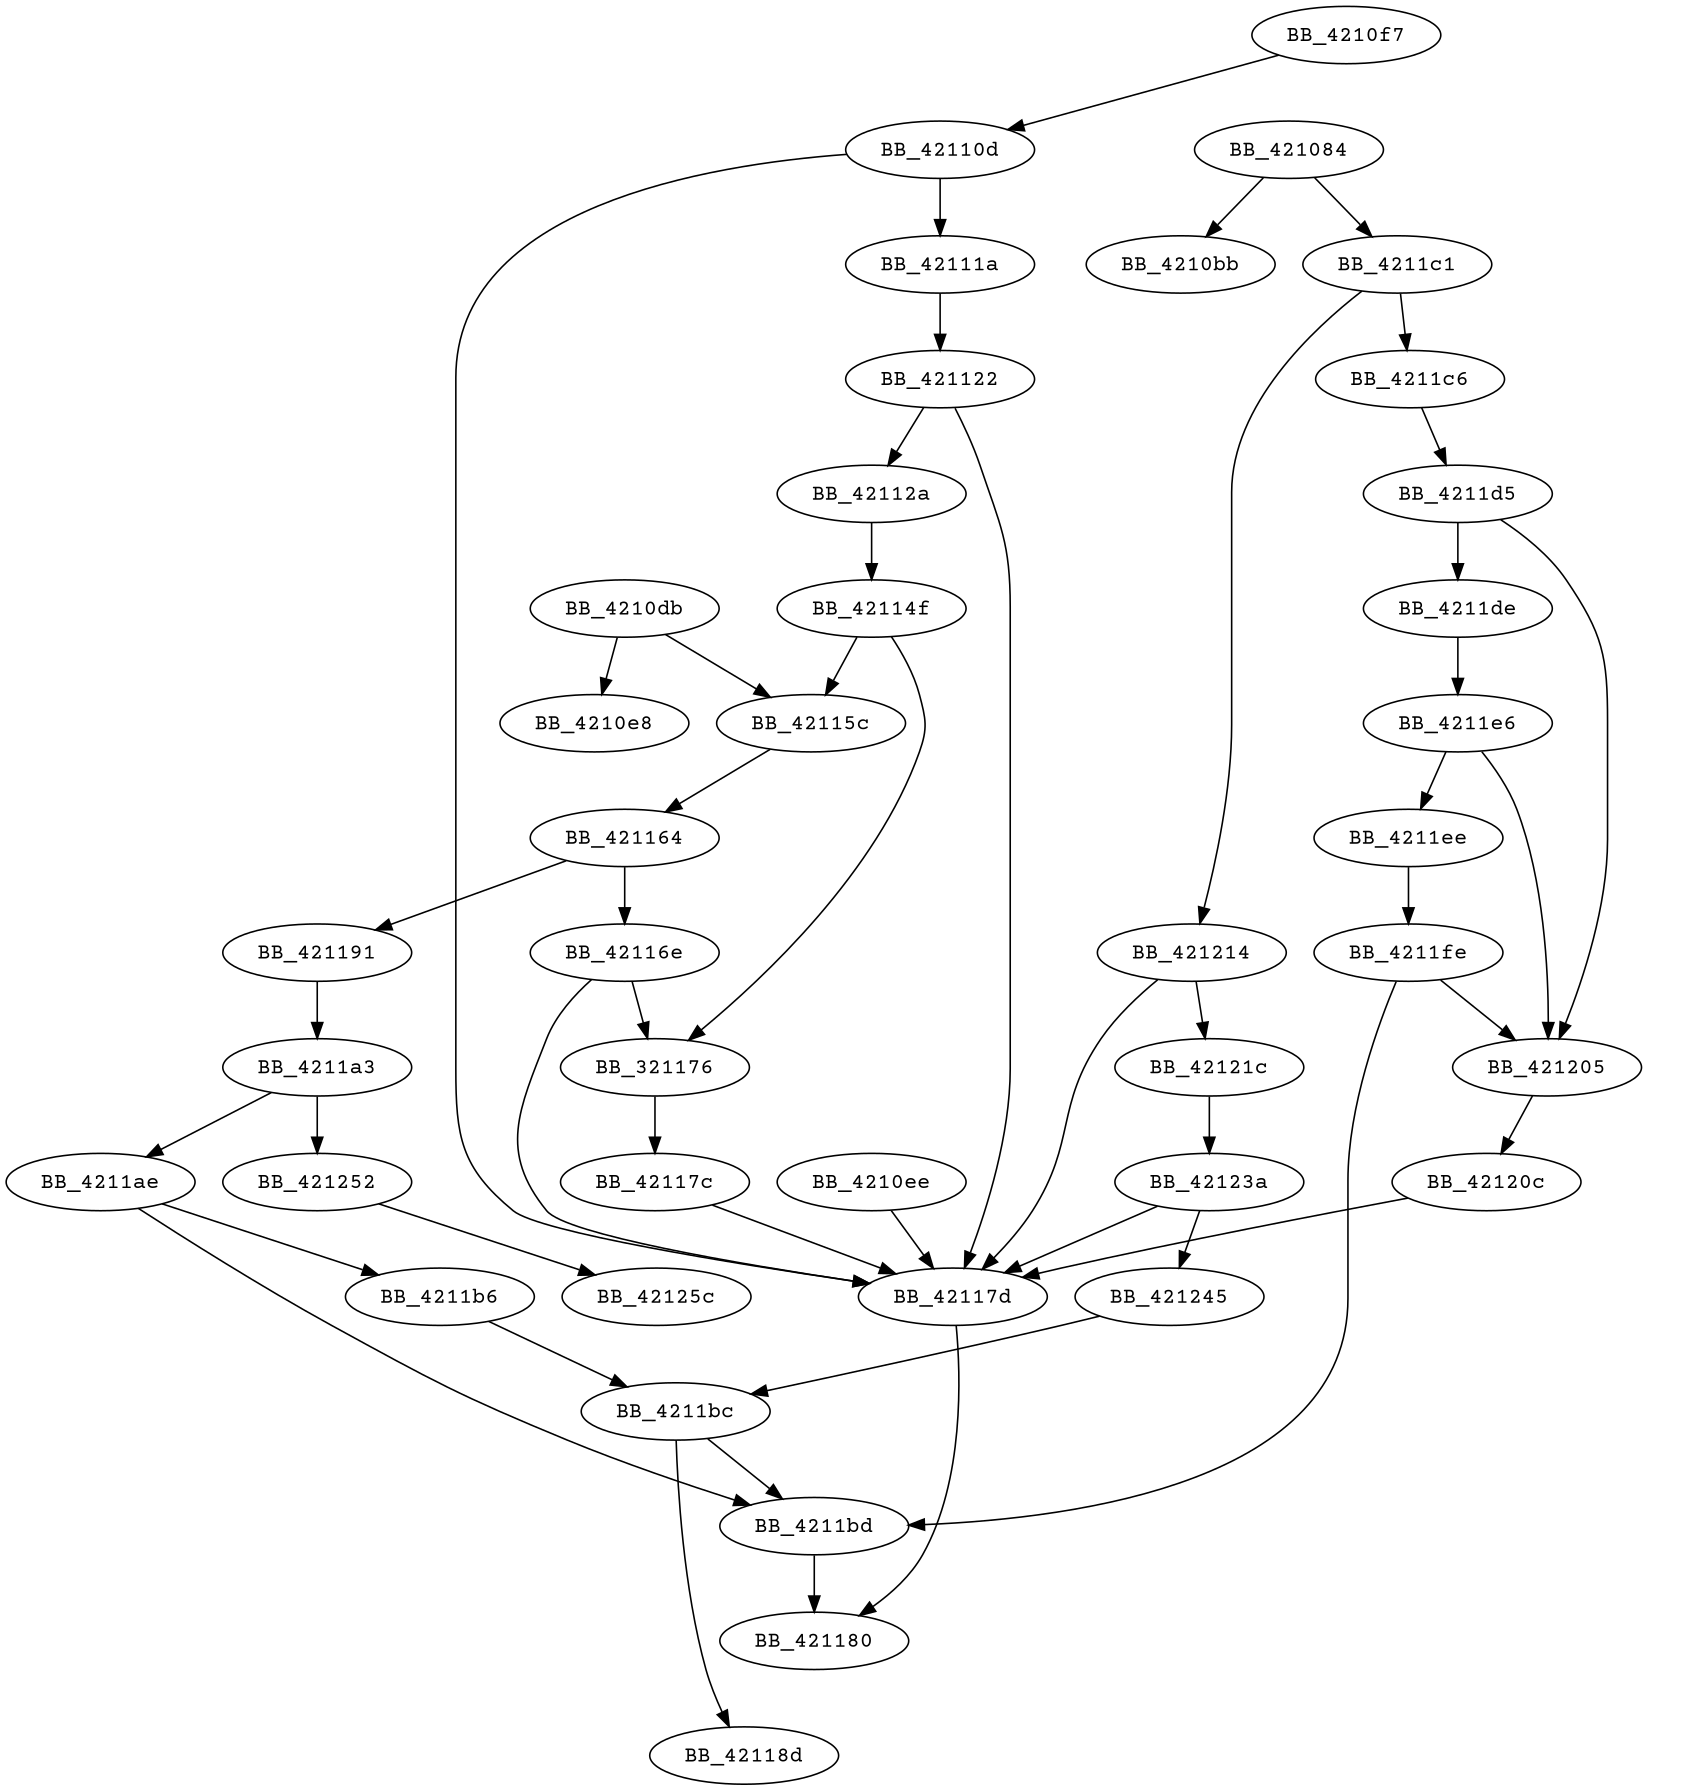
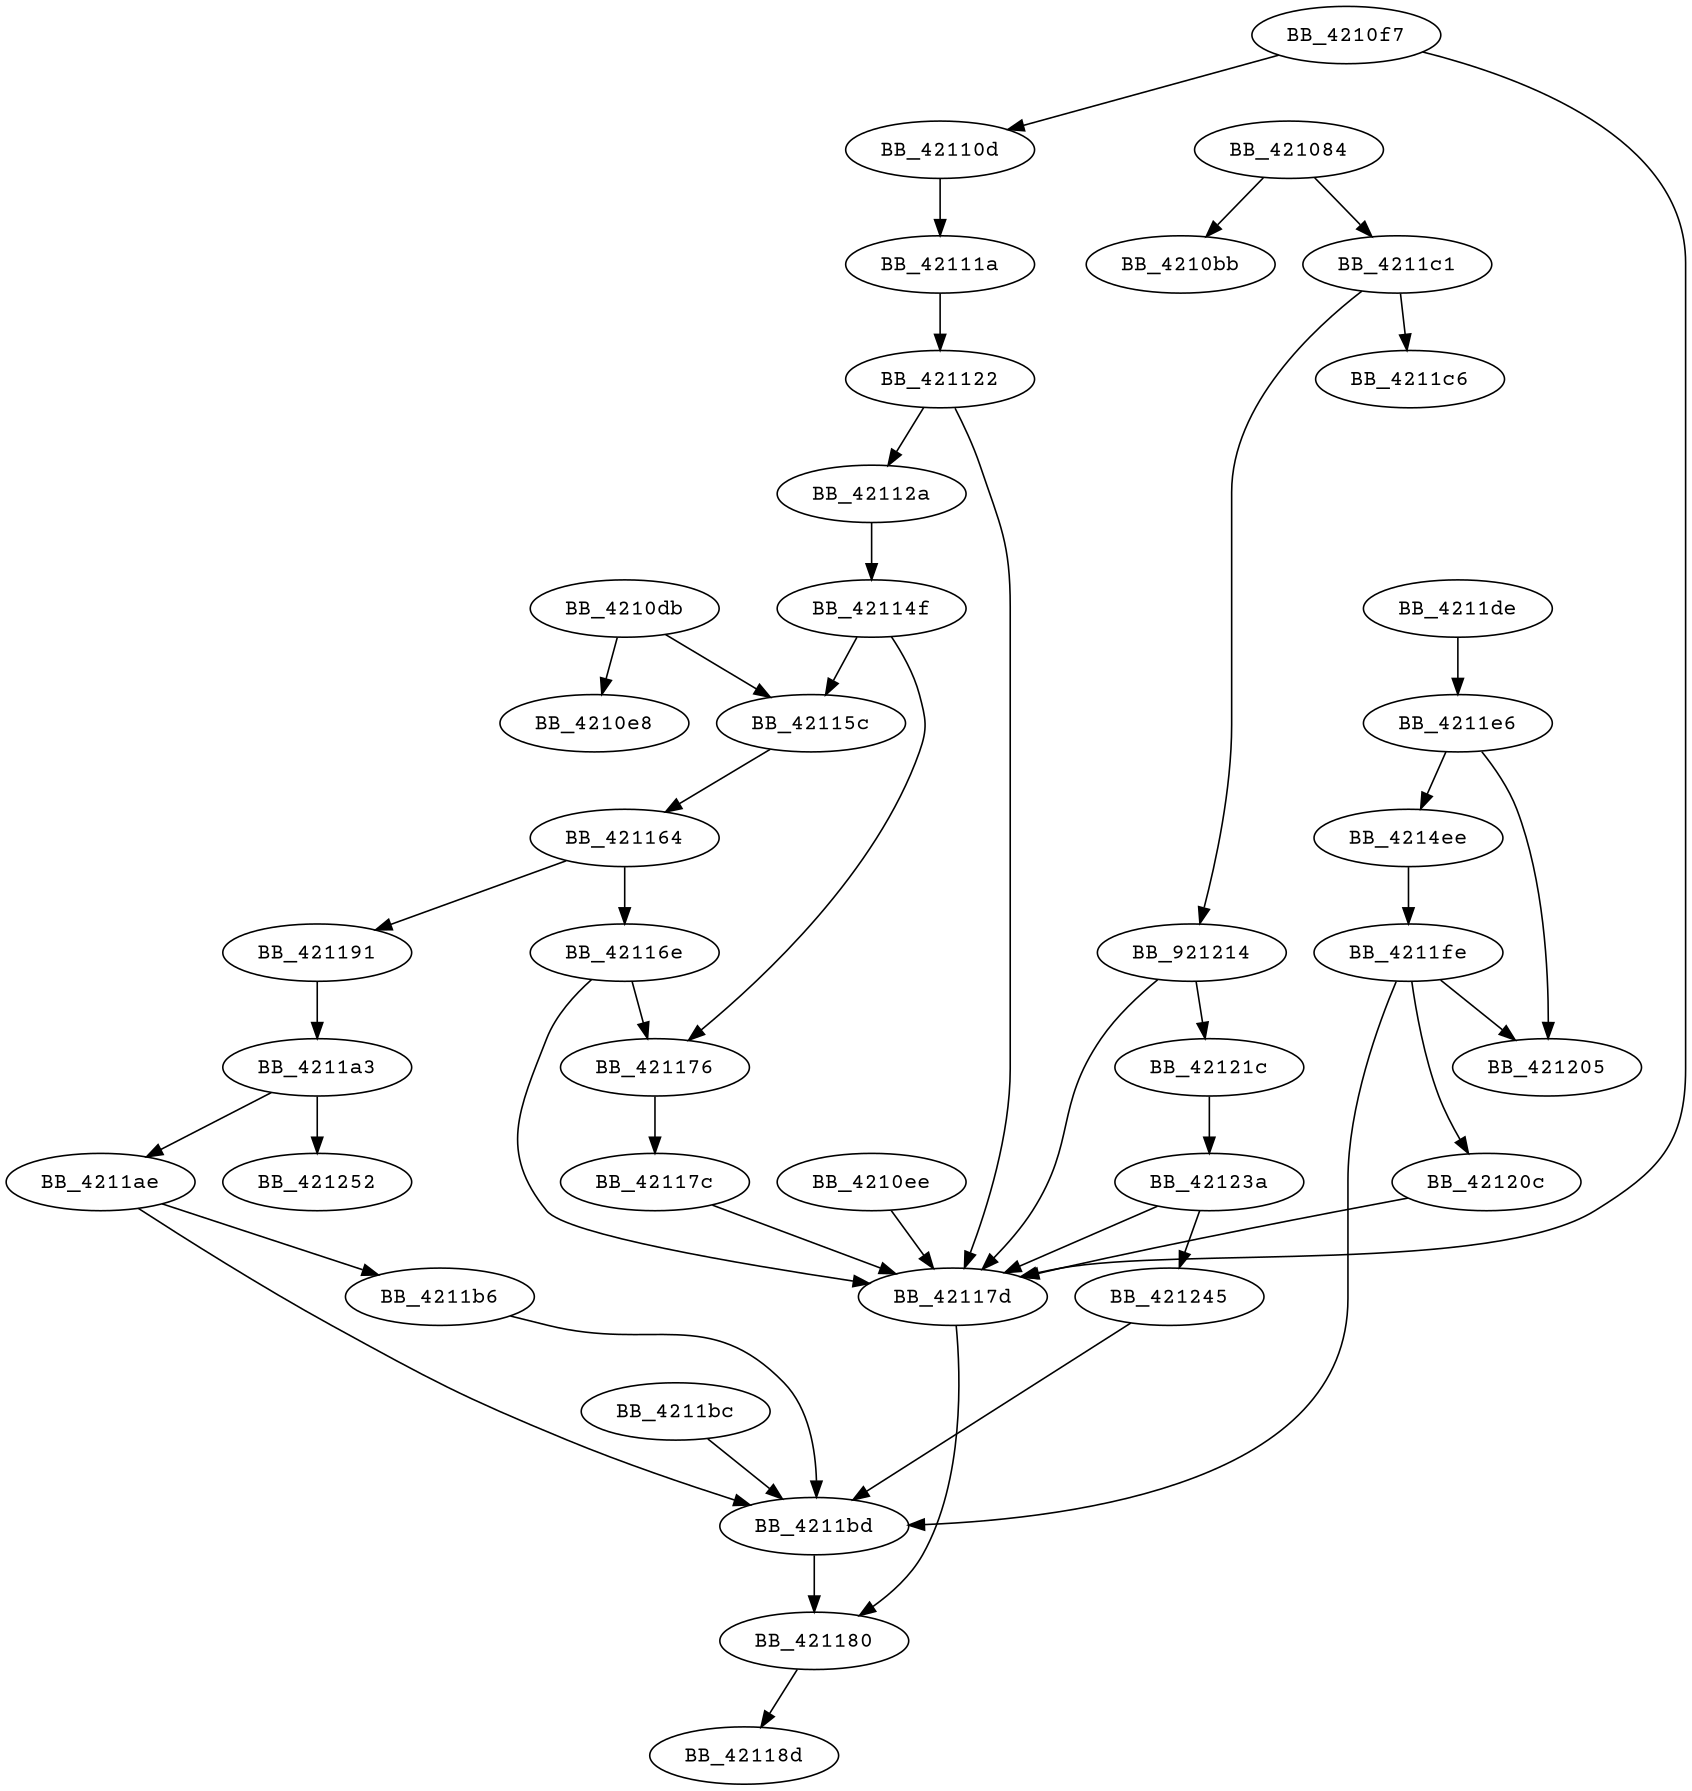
(1458, 494) -> none
(456, 732) -> (1686, 857)
(1408, 838) -> (1408, 838)
(1192, 953) -> (1192, 953)
(655, 1067) -> (655, 1067)
(1521, 1118) -> (1428, 1063)
(657, 1297) -> none
(550, 1351) -> (706, 1338)
(933, 1354) -> (999, 1407)
(688, 1578) -> (784, 1691)
